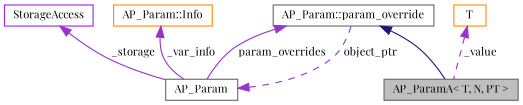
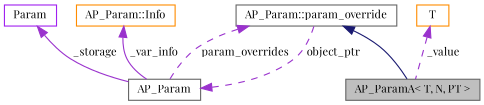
(49, 16) -> (30, 16)
(236, 47) -> (198, 47)
